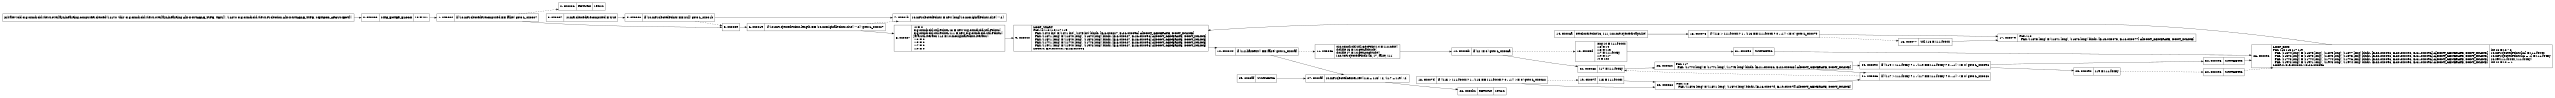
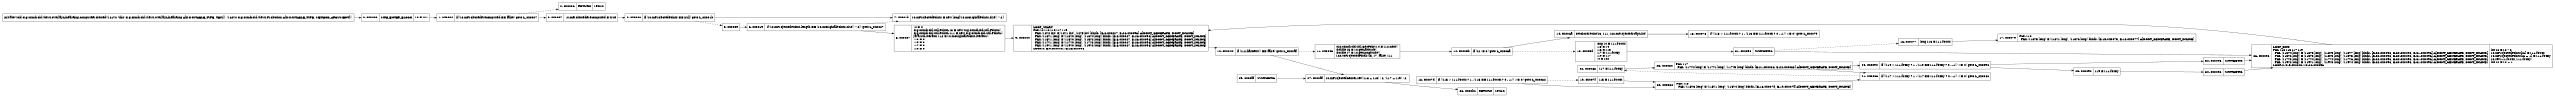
(621, 26) -> (541, 18)
(1908, 35) -> none
(1858, 39) -> (1835, 47)
(1935, 42) -> (1935, 42)
(1539, 61) -> (1536, 43)
(2258, 69) -> (2258, 69)
(2161, 72) -> (2161, 72)
